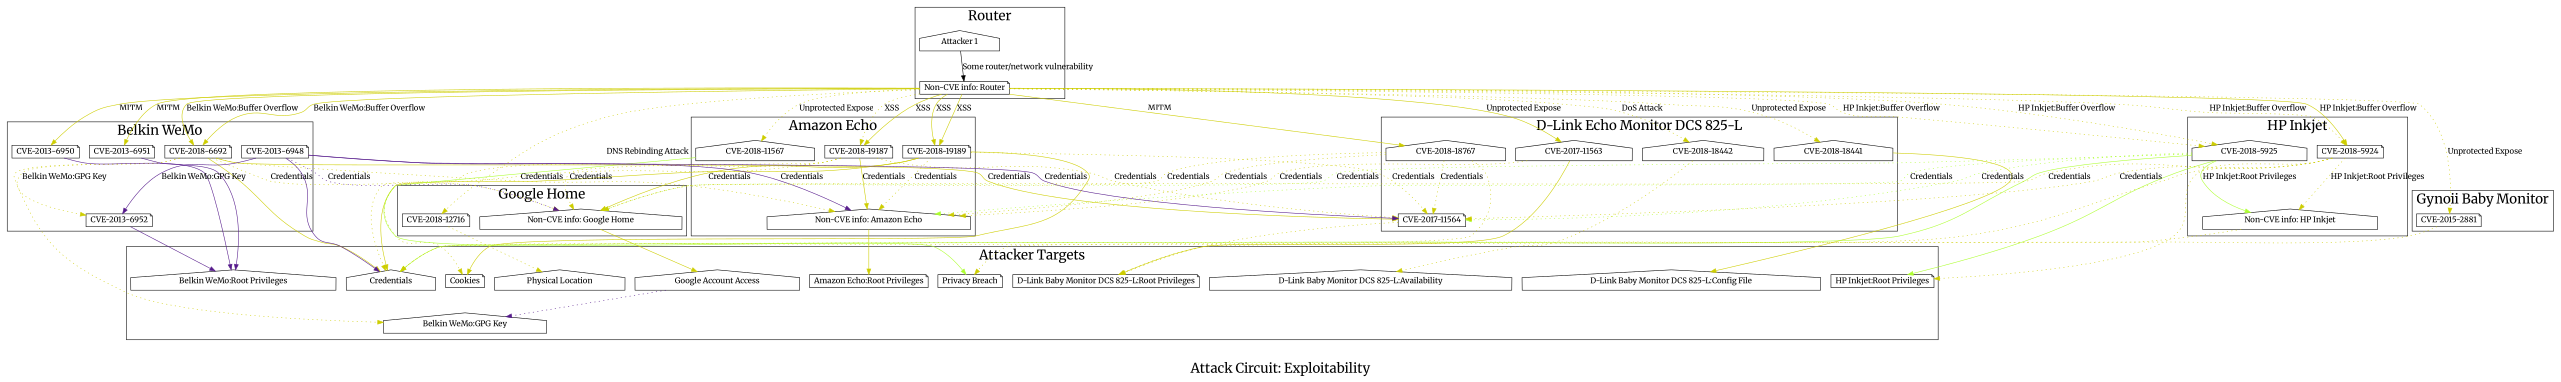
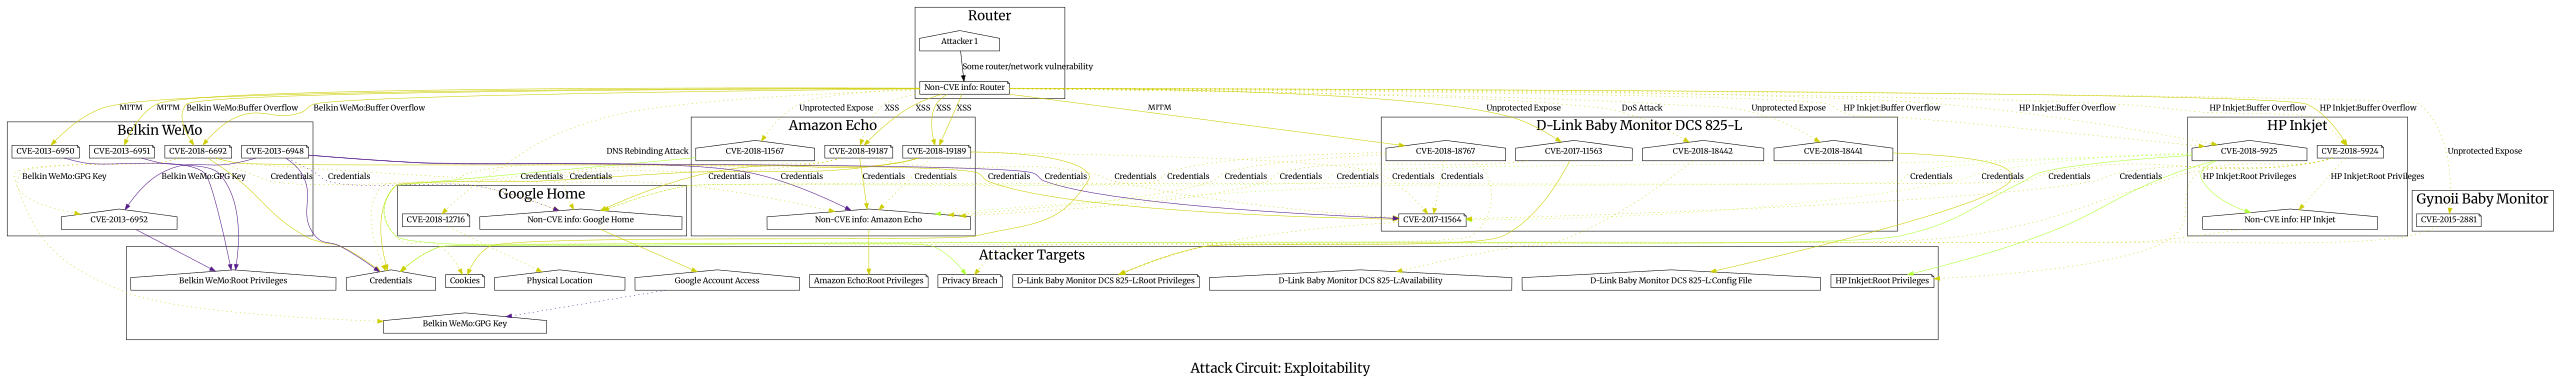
(1639, 127) -> (1639, 127)
(119, 220) -> (119, 220)
